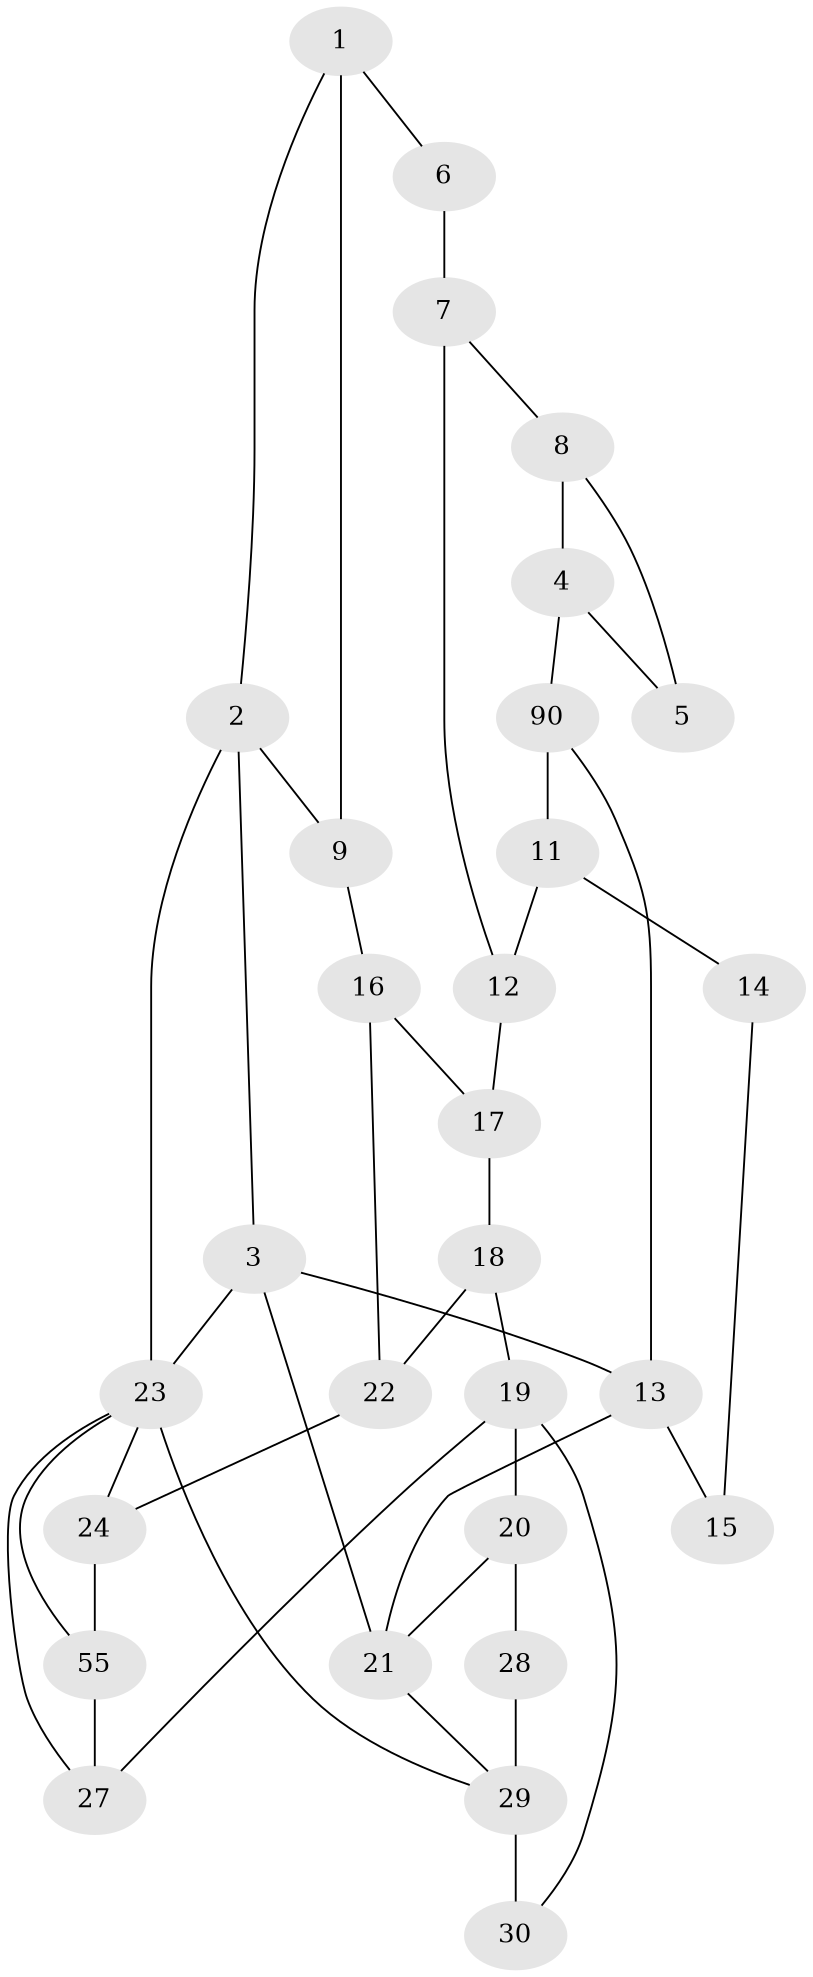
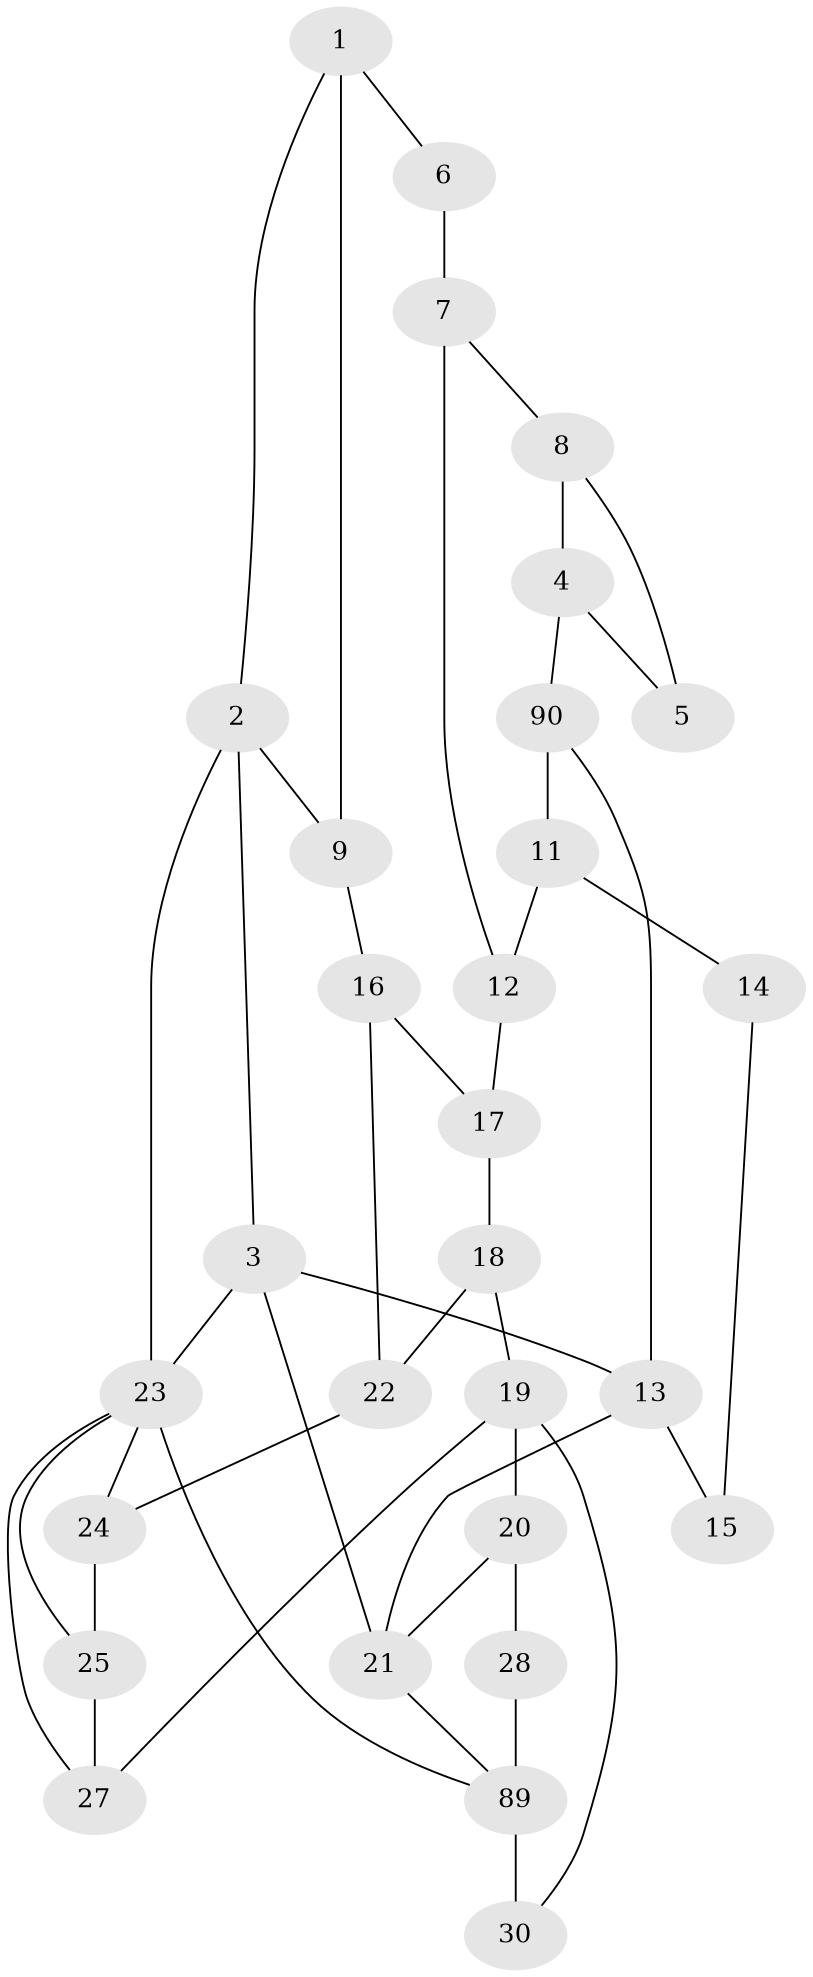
(95, 1665) -> (95, 1665)
(516, 1800) -> (516, 1800)
